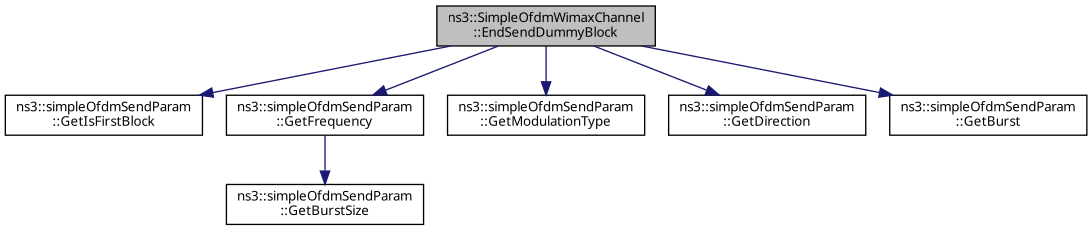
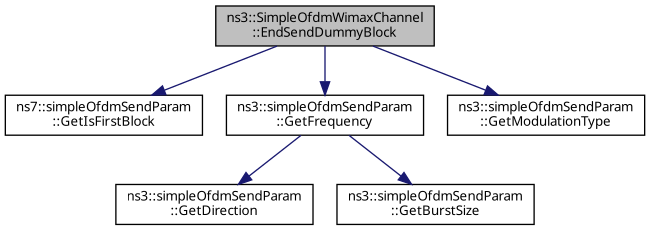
(650, 68) -> (275, 156)
(104, 115) -> (104, 115)
(988, 115) -> none
